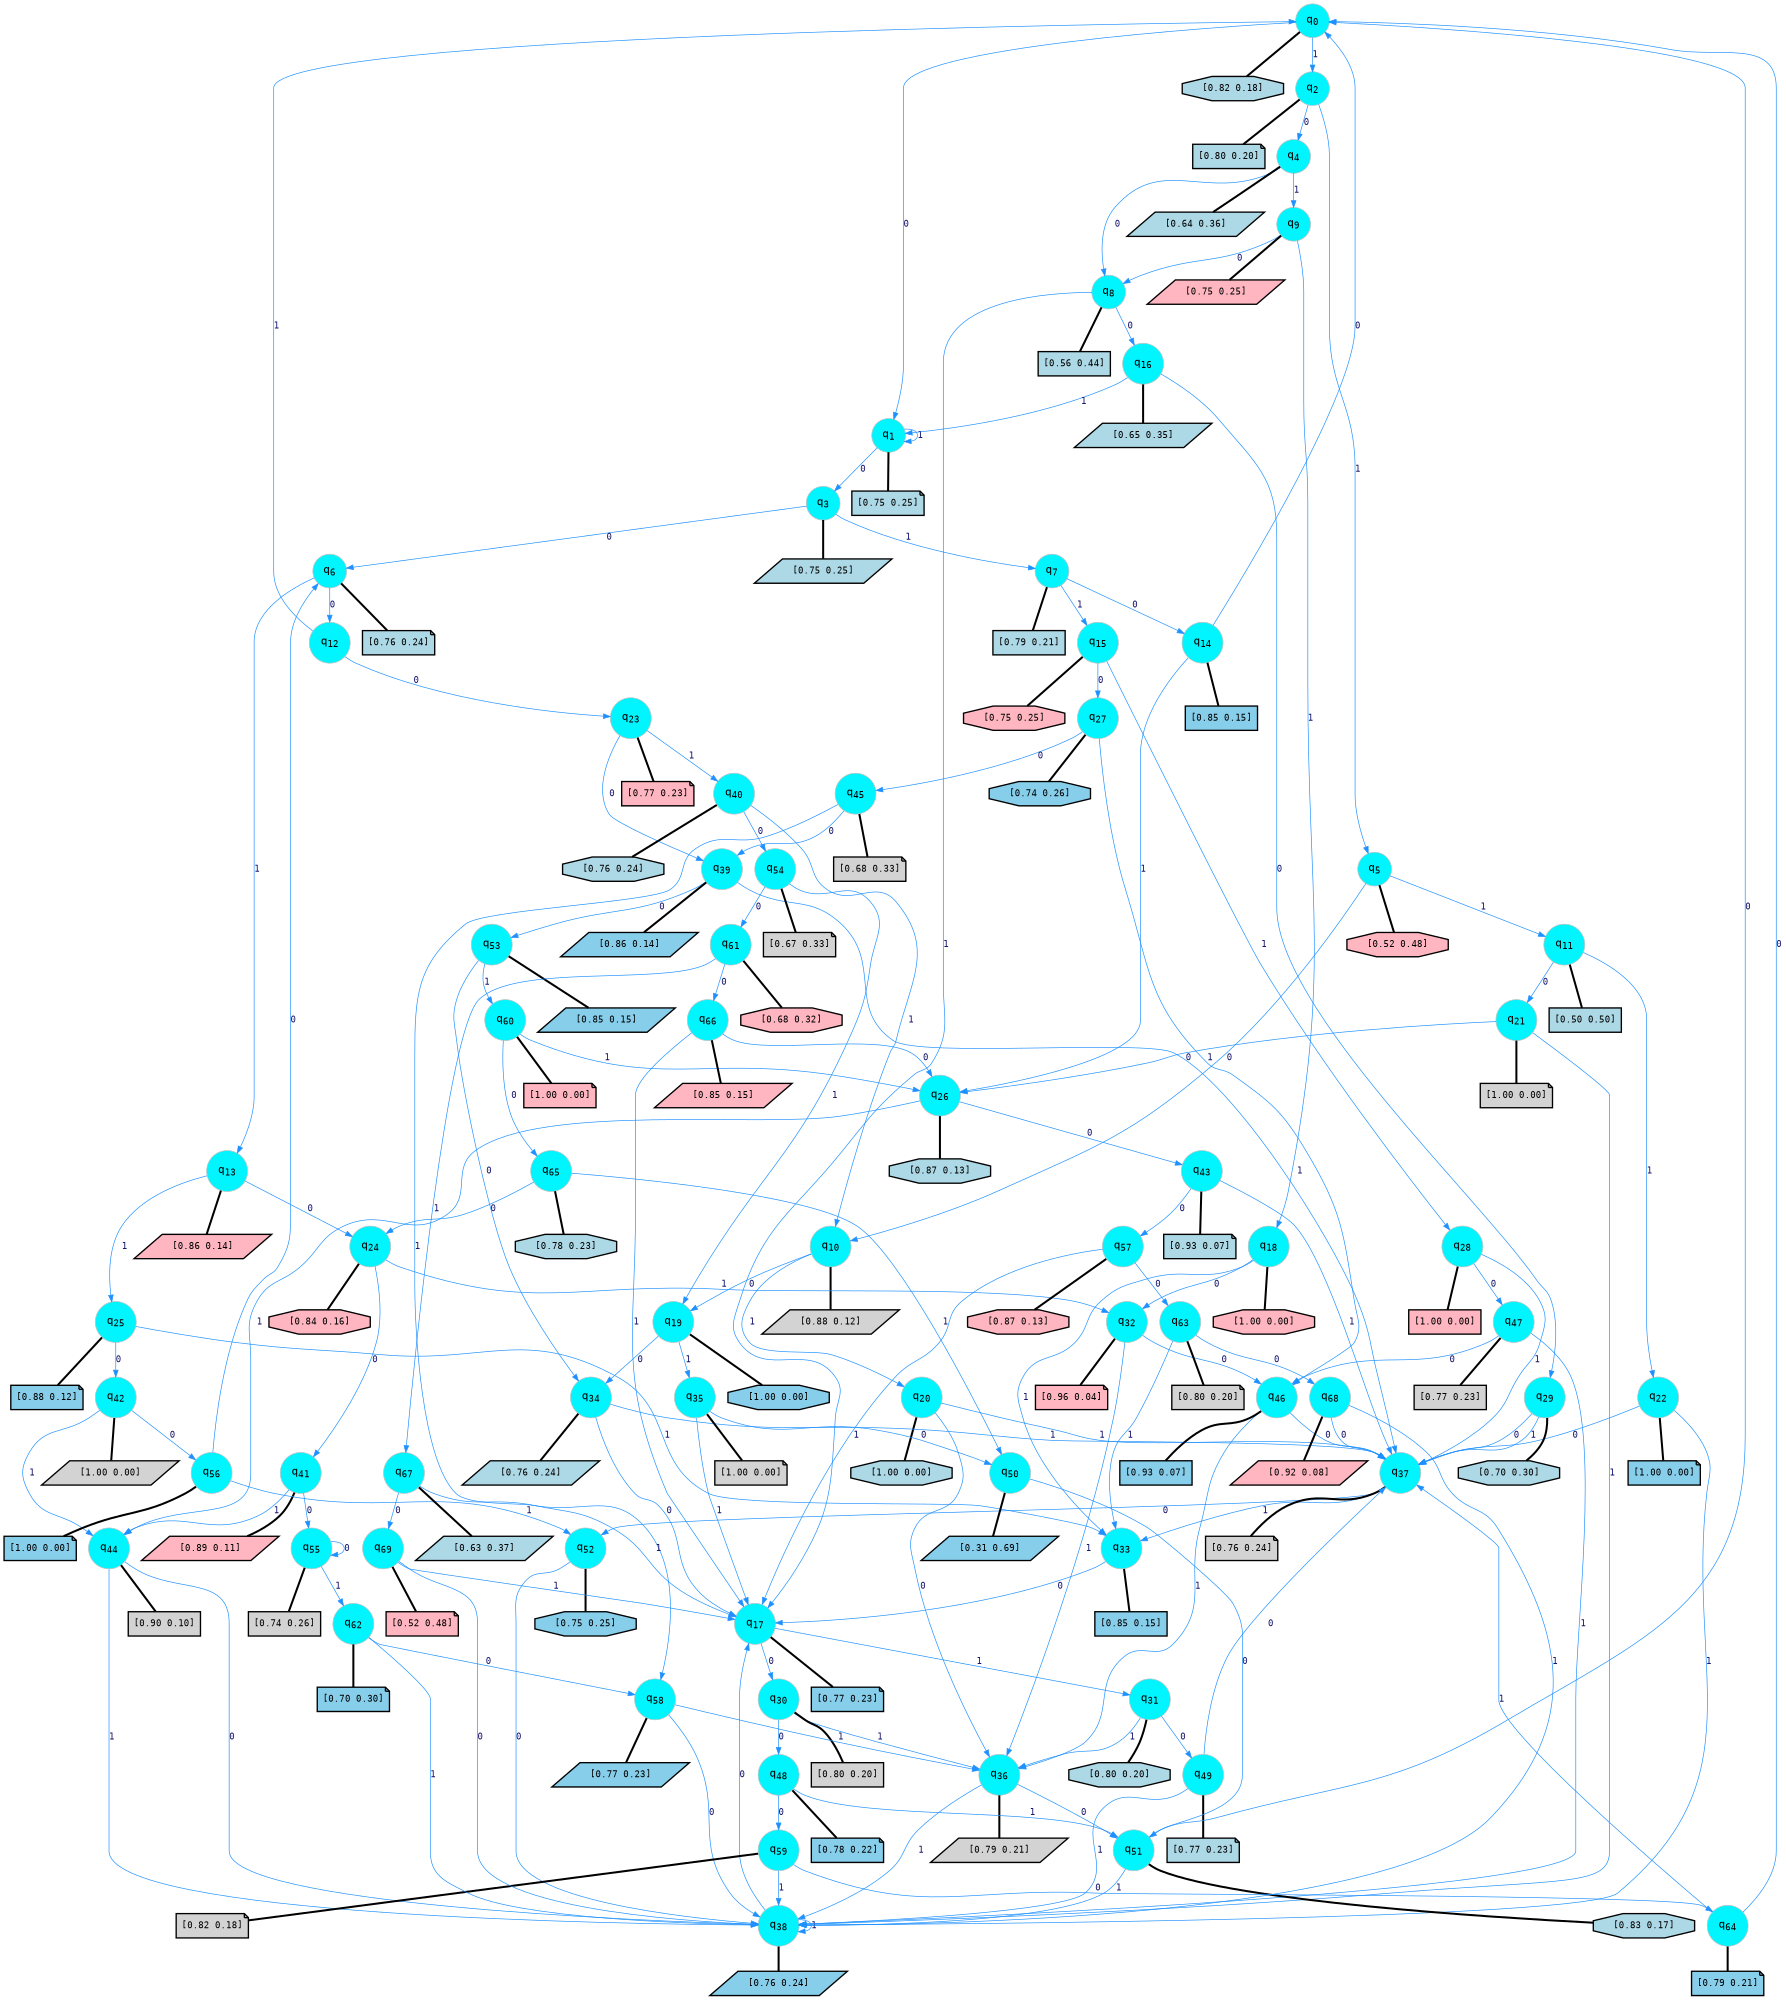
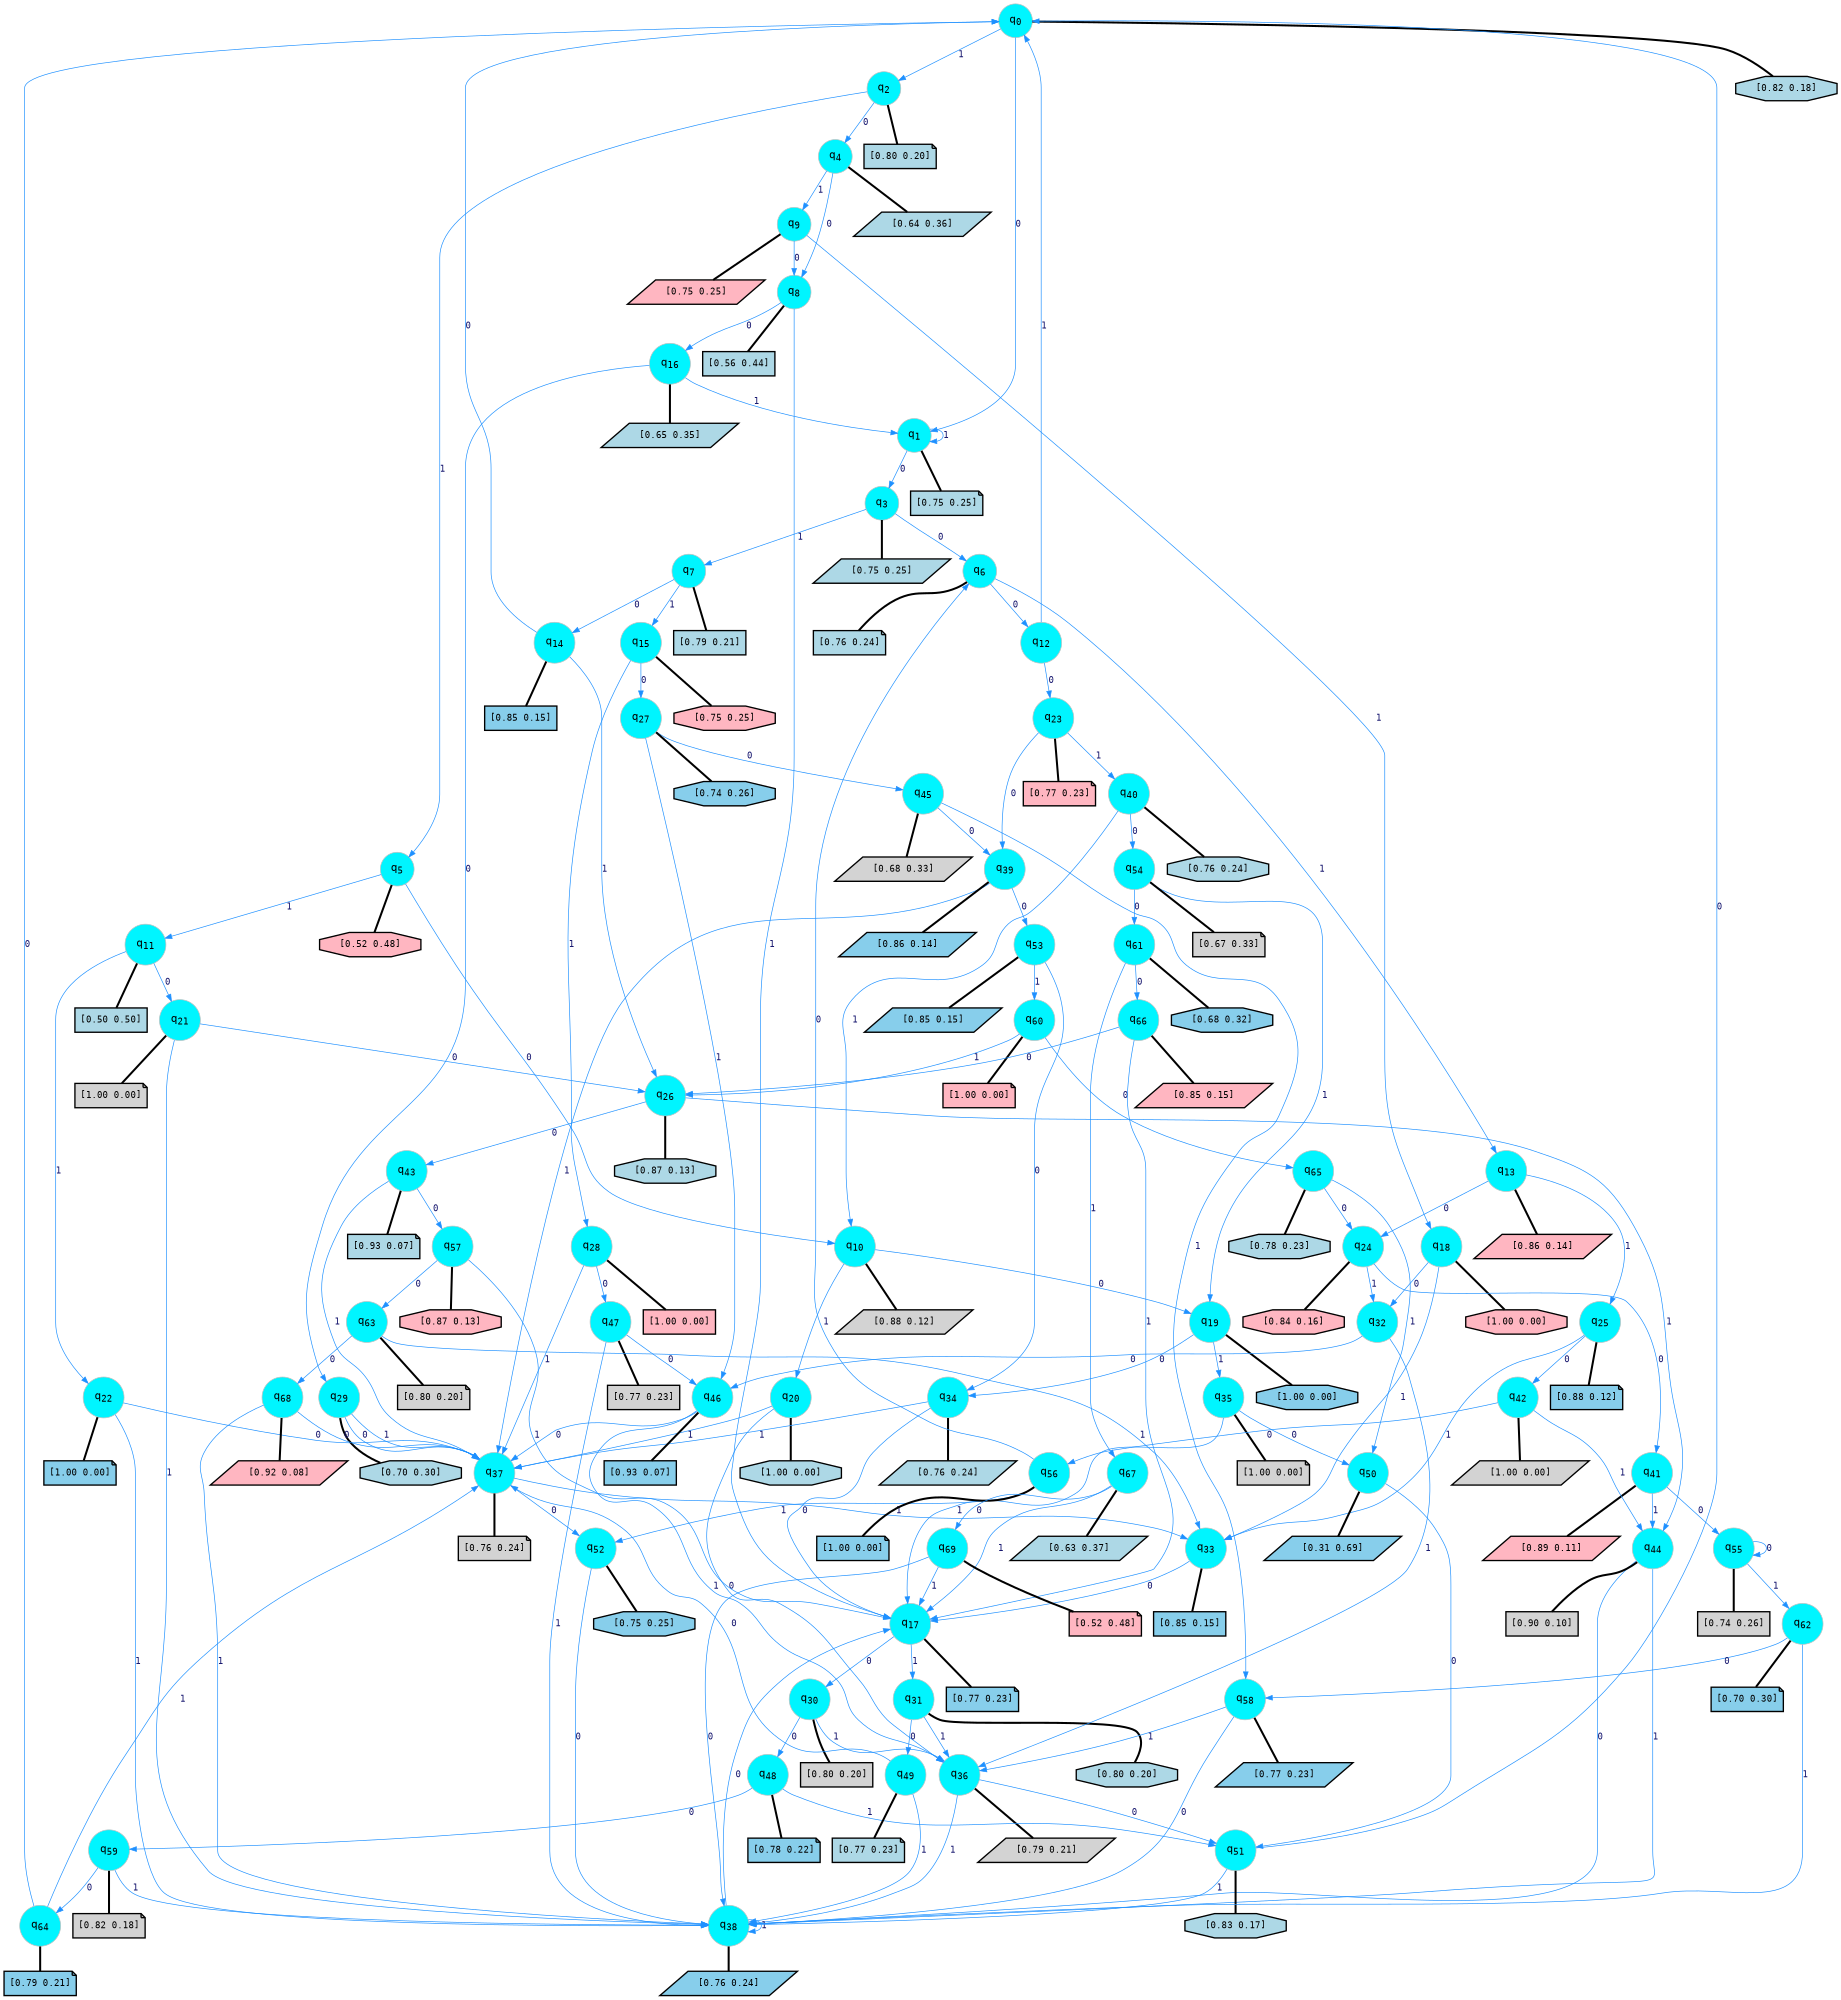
(870, 869) -> (903, 869)
(791, 1020) -> (1222, 1020)
(1072, 1397) -> none
